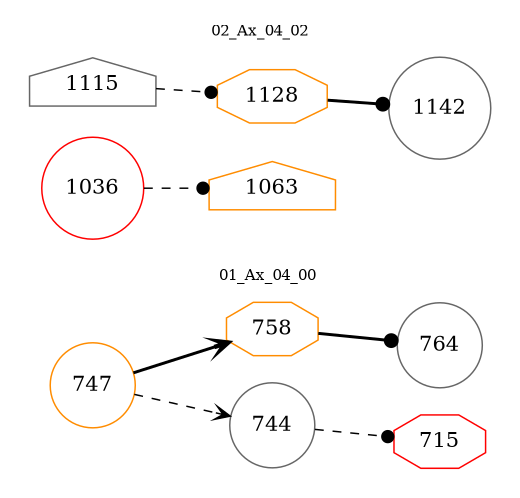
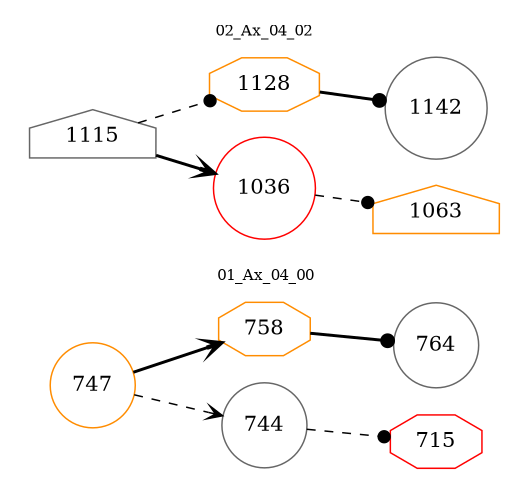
none -> (179, 162)
